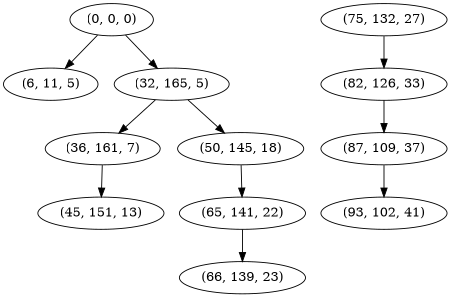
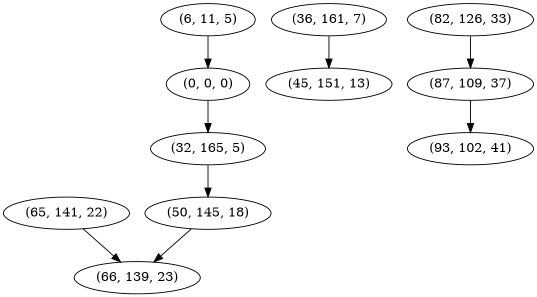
(384, 20) -> none
(85, 49) -> (208, 48)
(141, 113) -> none
(241, 177) -> (176, 242)
